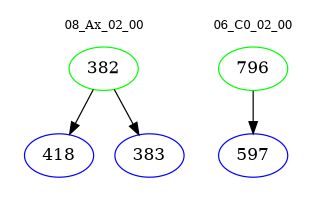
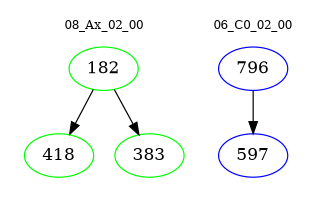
(104, 69) -> (104, 69)
(253, 69) -> (253, 69)
(59, 156) -> (59, 156)
(149, 156) -> (149, 156)
